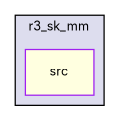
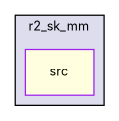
(60, 27) -> (60, 27)
